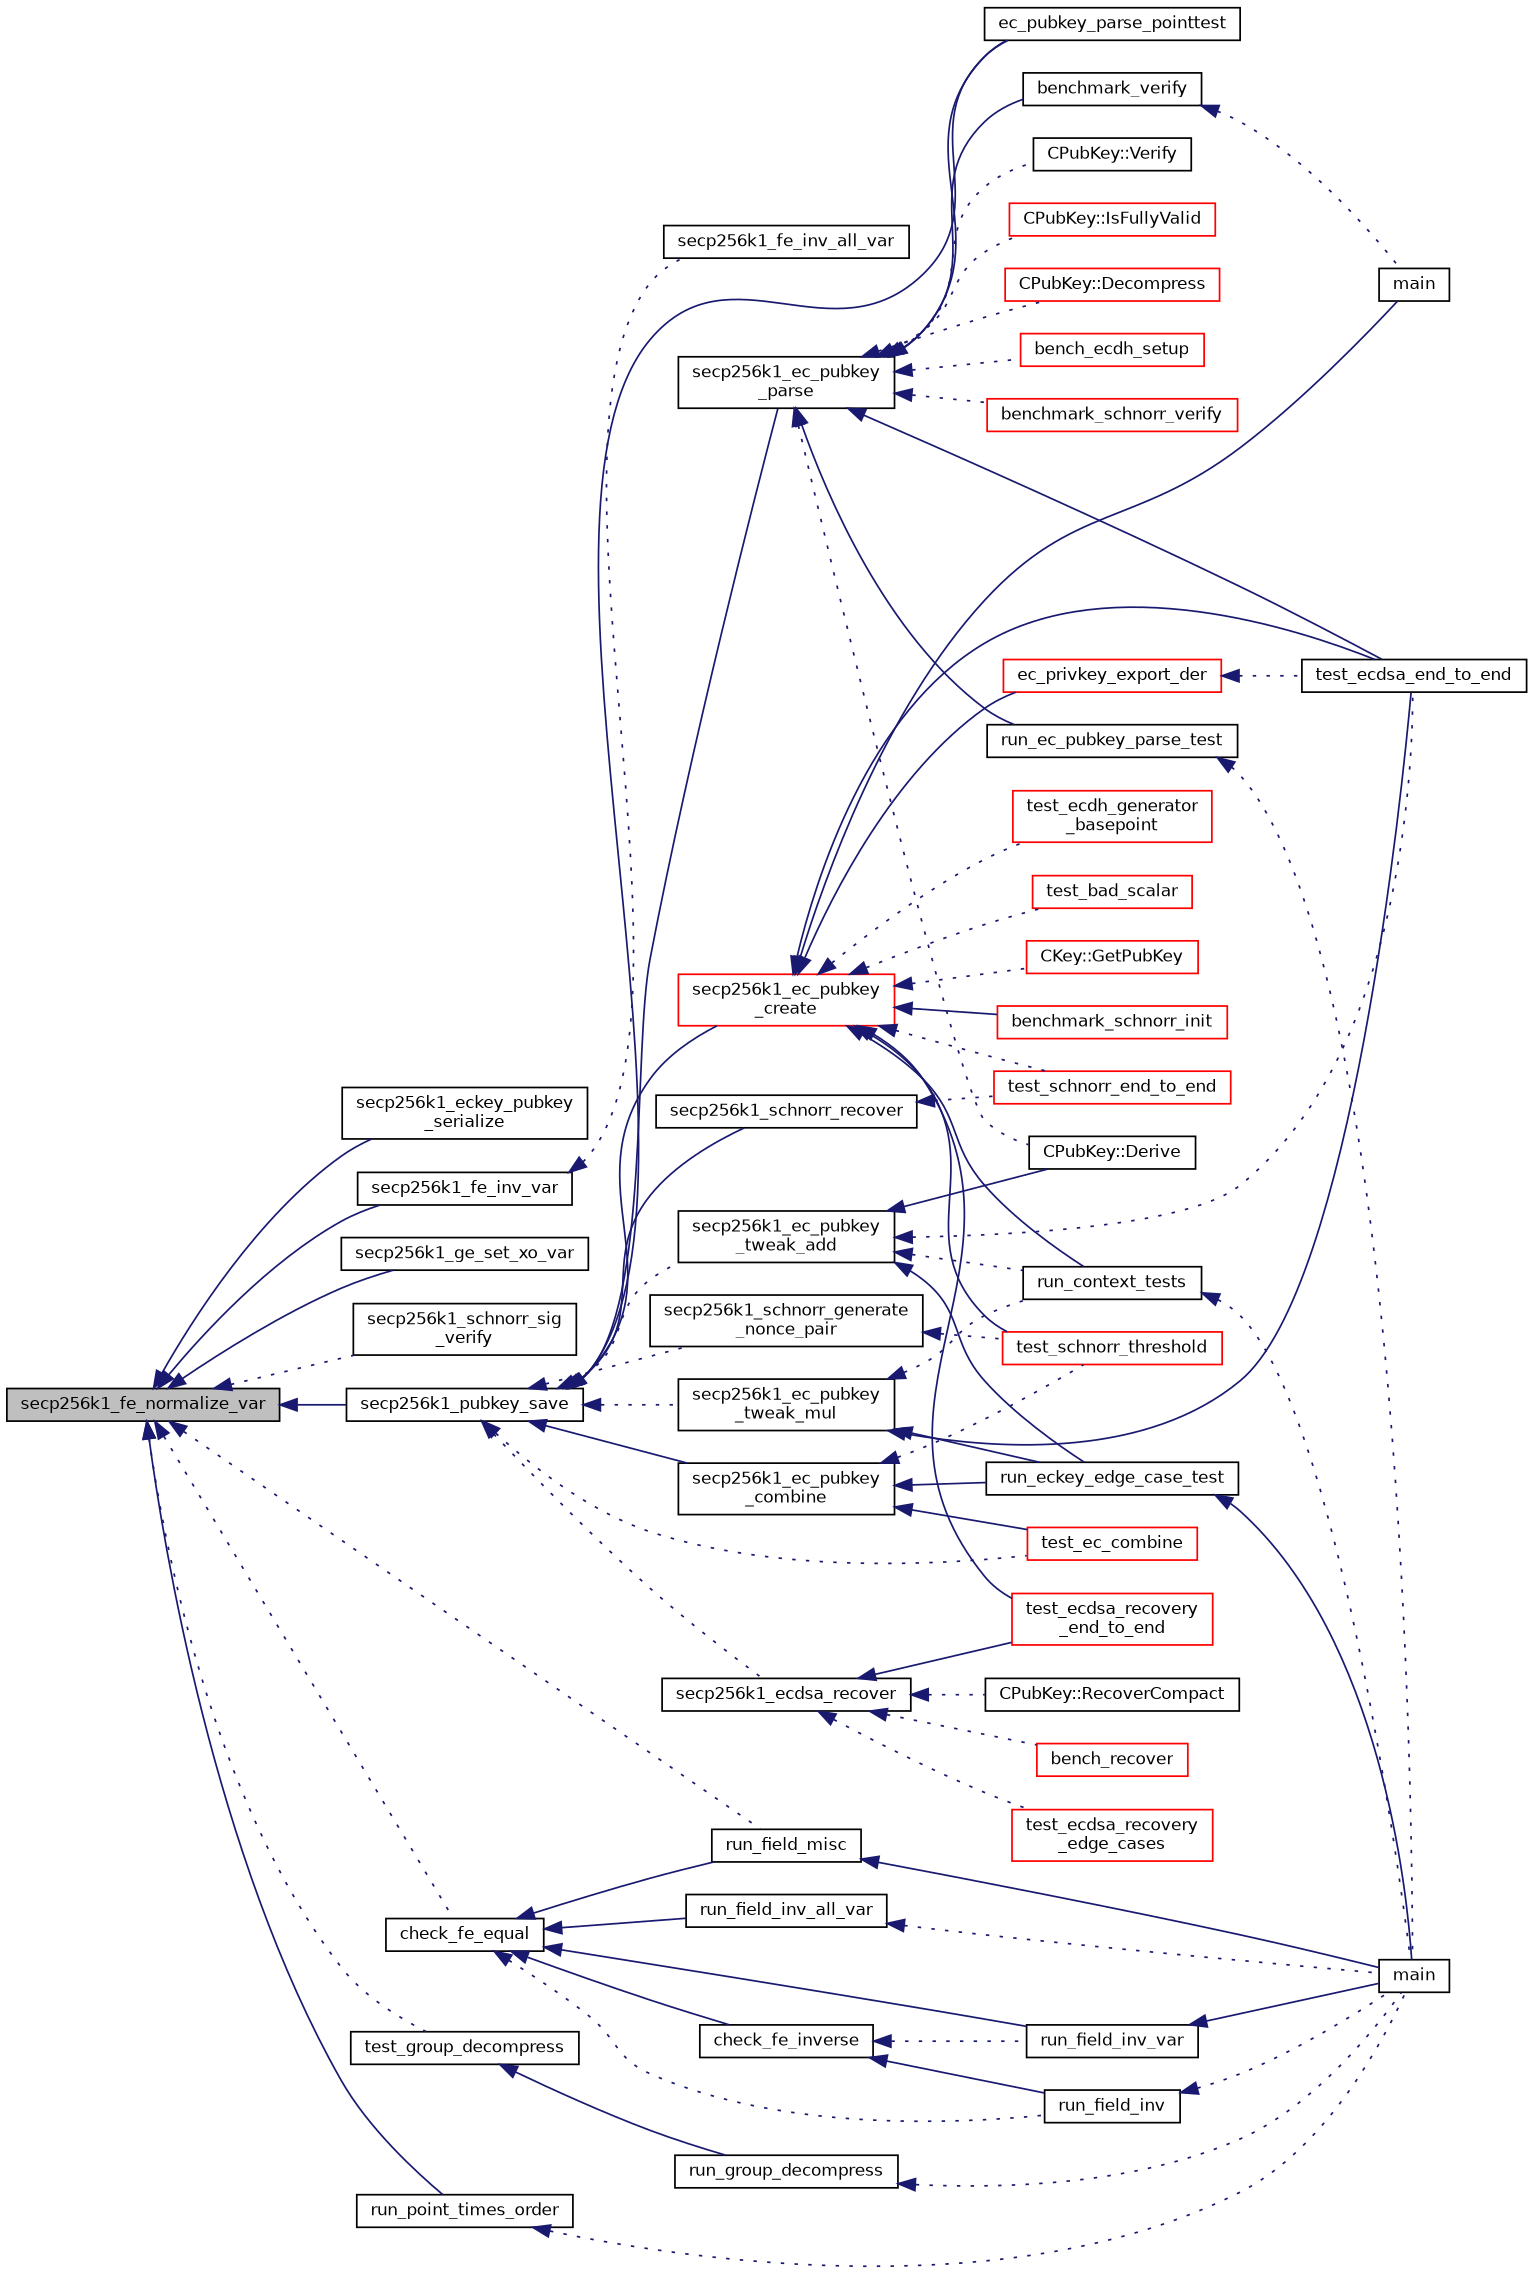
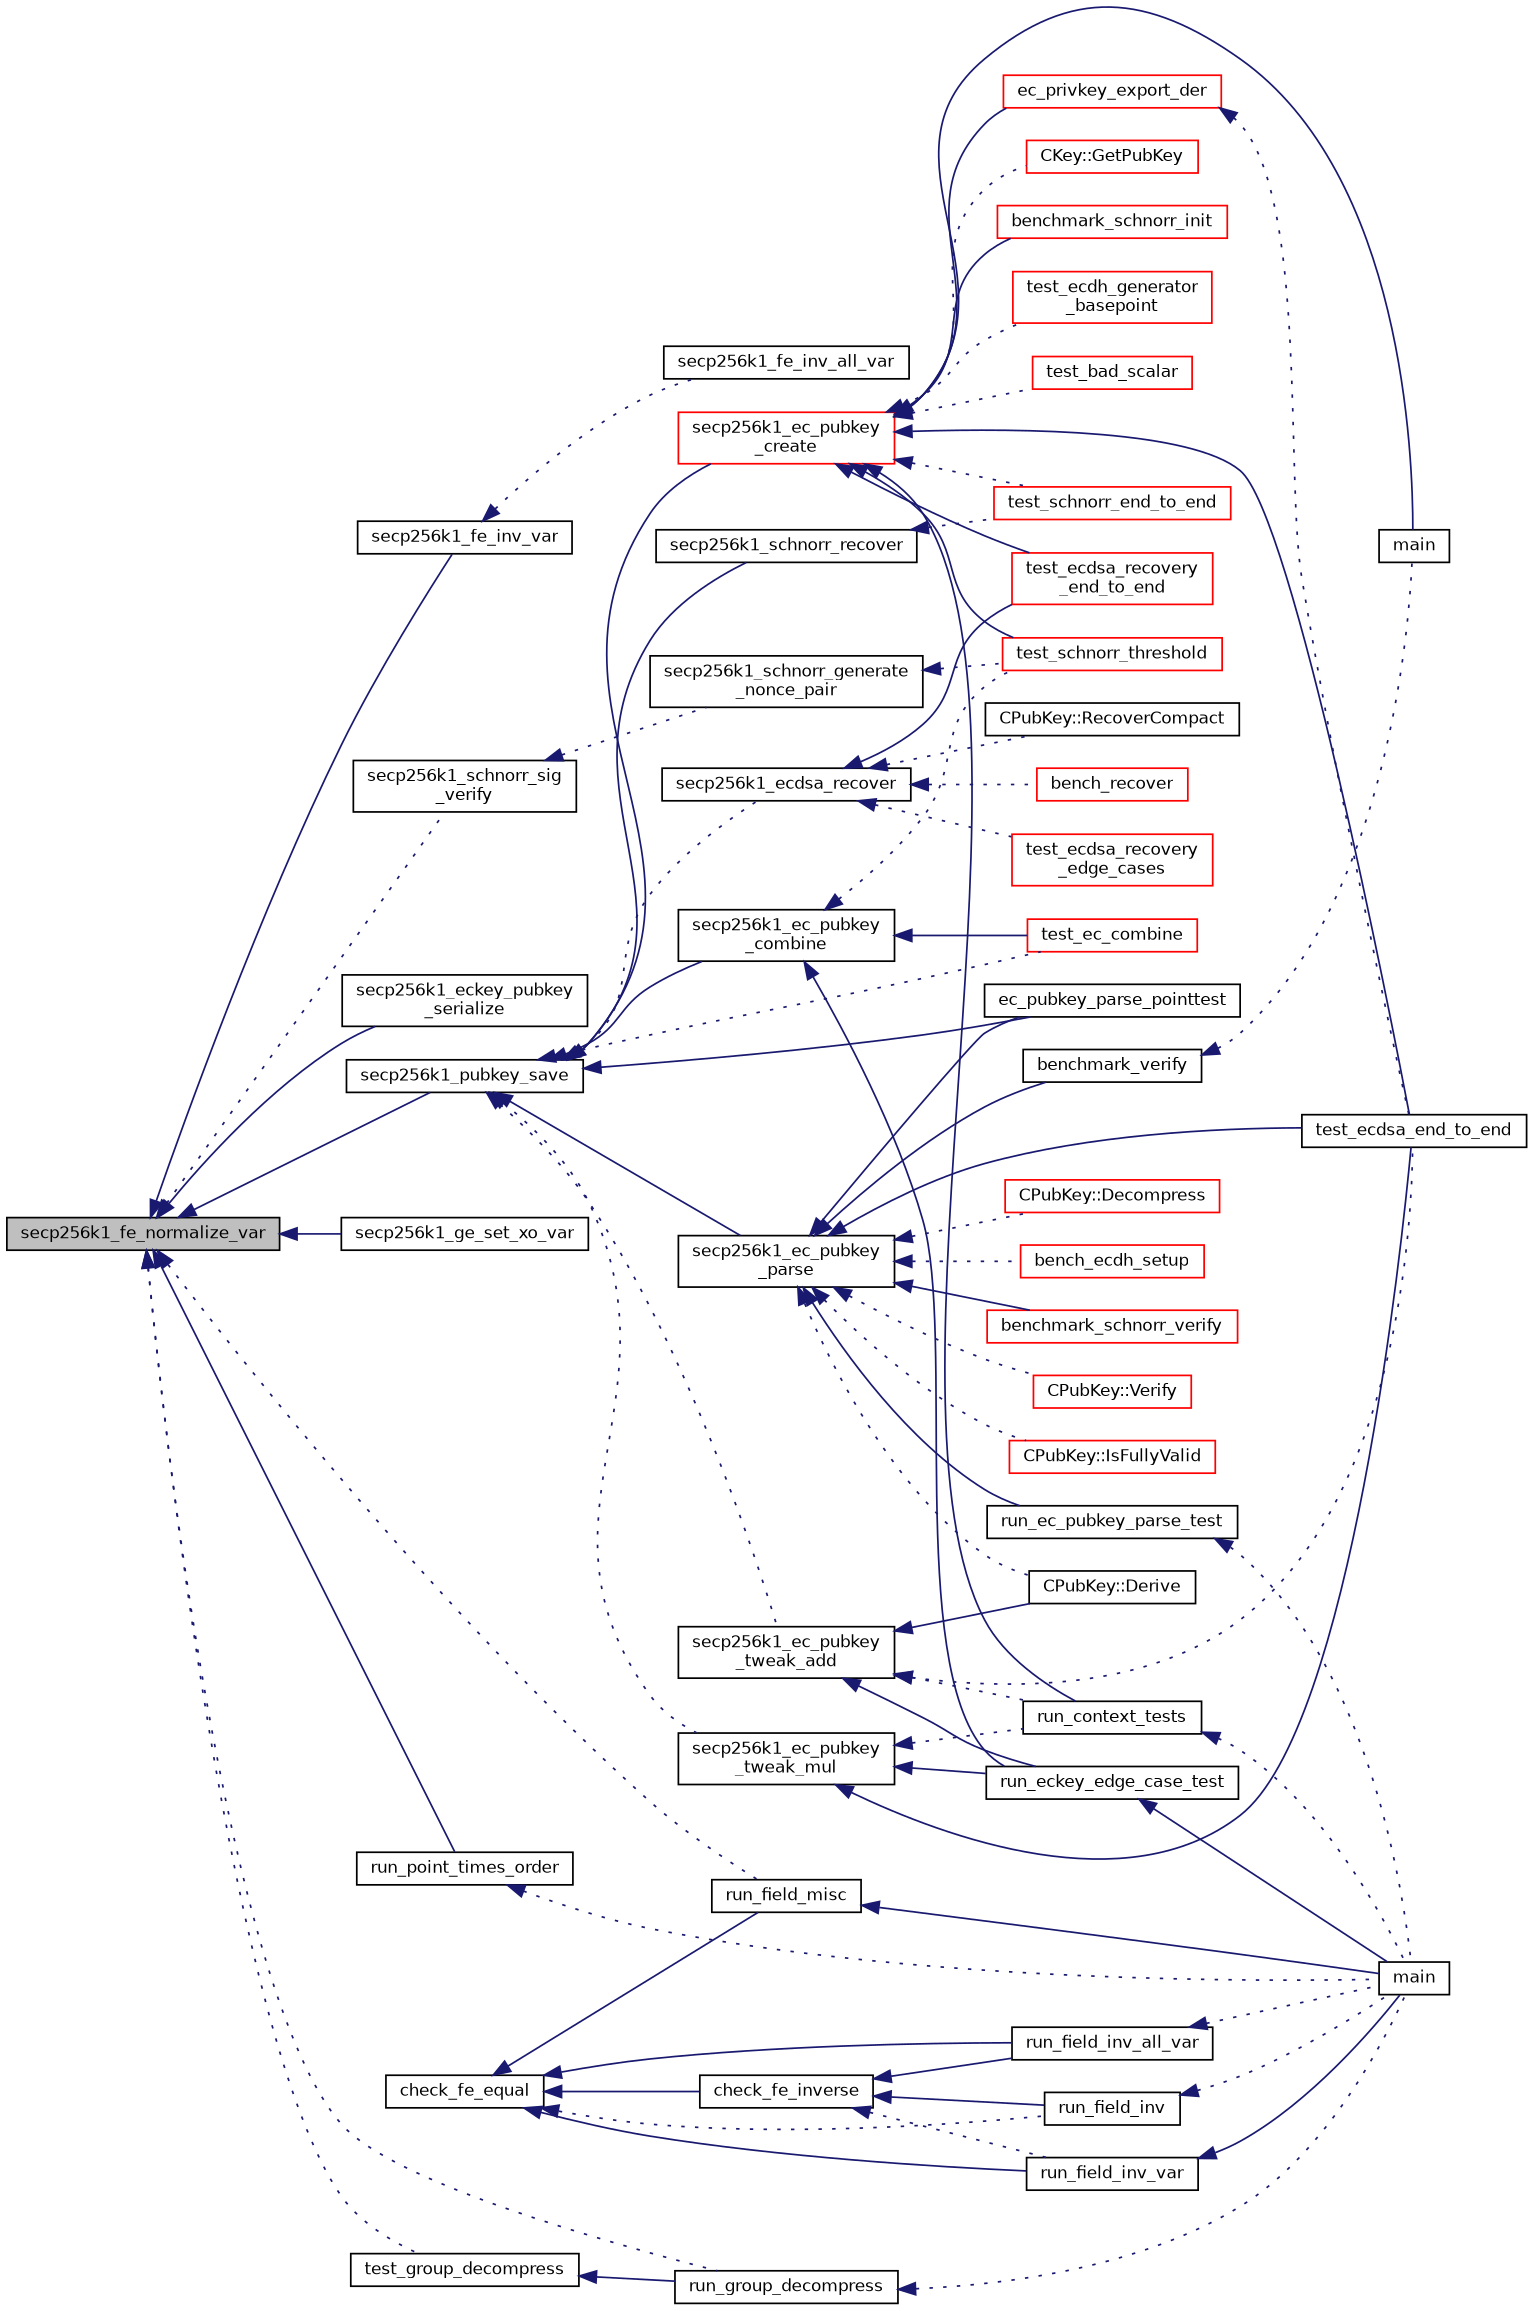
(1112, 154) -> (1112, 1392)
(950, 399) -> (971, 1298)
(616, 1365) -> (634, 731)
(308, 1677) -> (268, 1967)
none -> (951, 2067)
